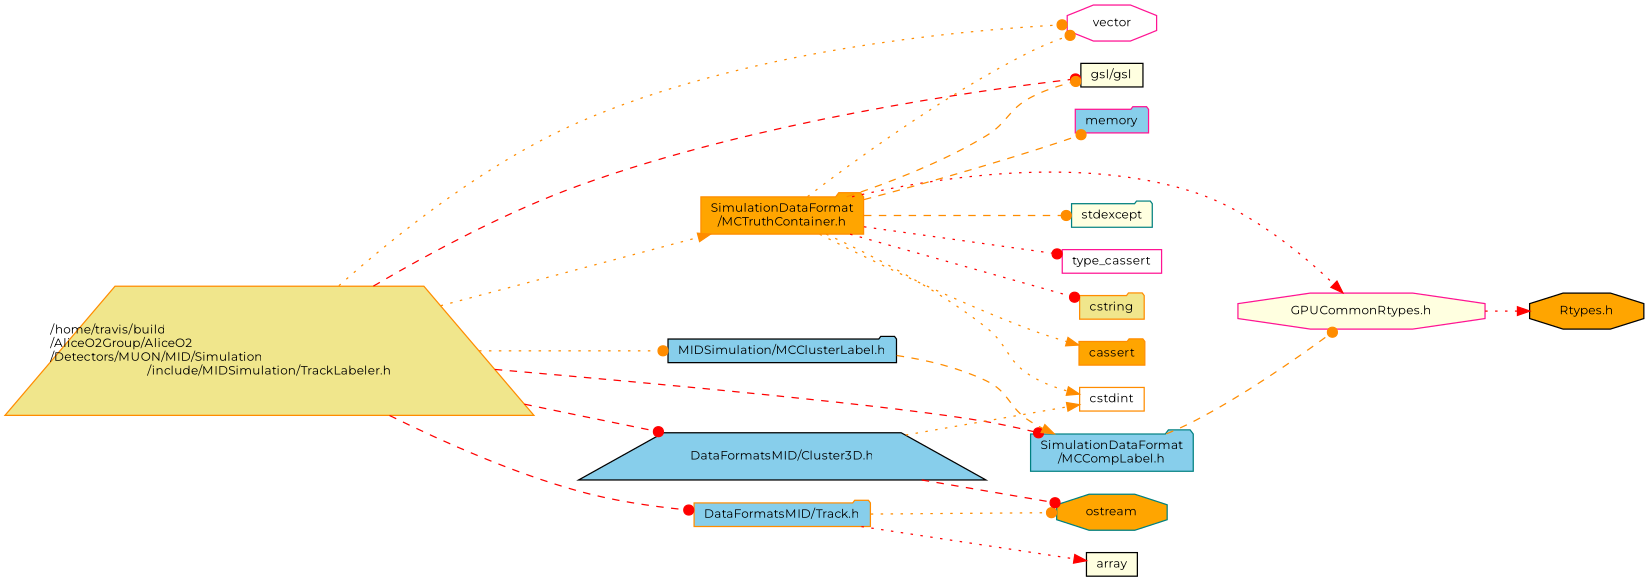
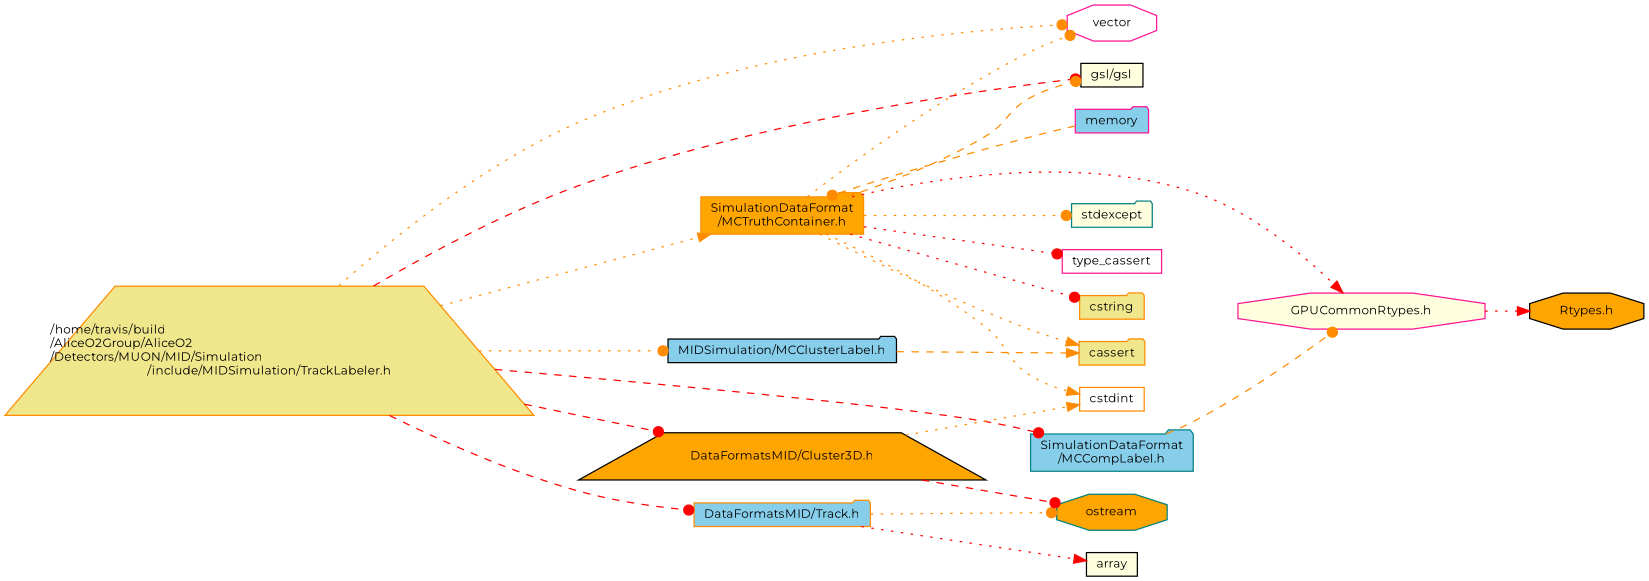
(976, 168) -> (973, 152)
(963, 215) -> (963, 215)
(1112, 353) -> (1112, 353)
(978, 377) -> (981, 352)
(782, 456) -> (782, 456)
